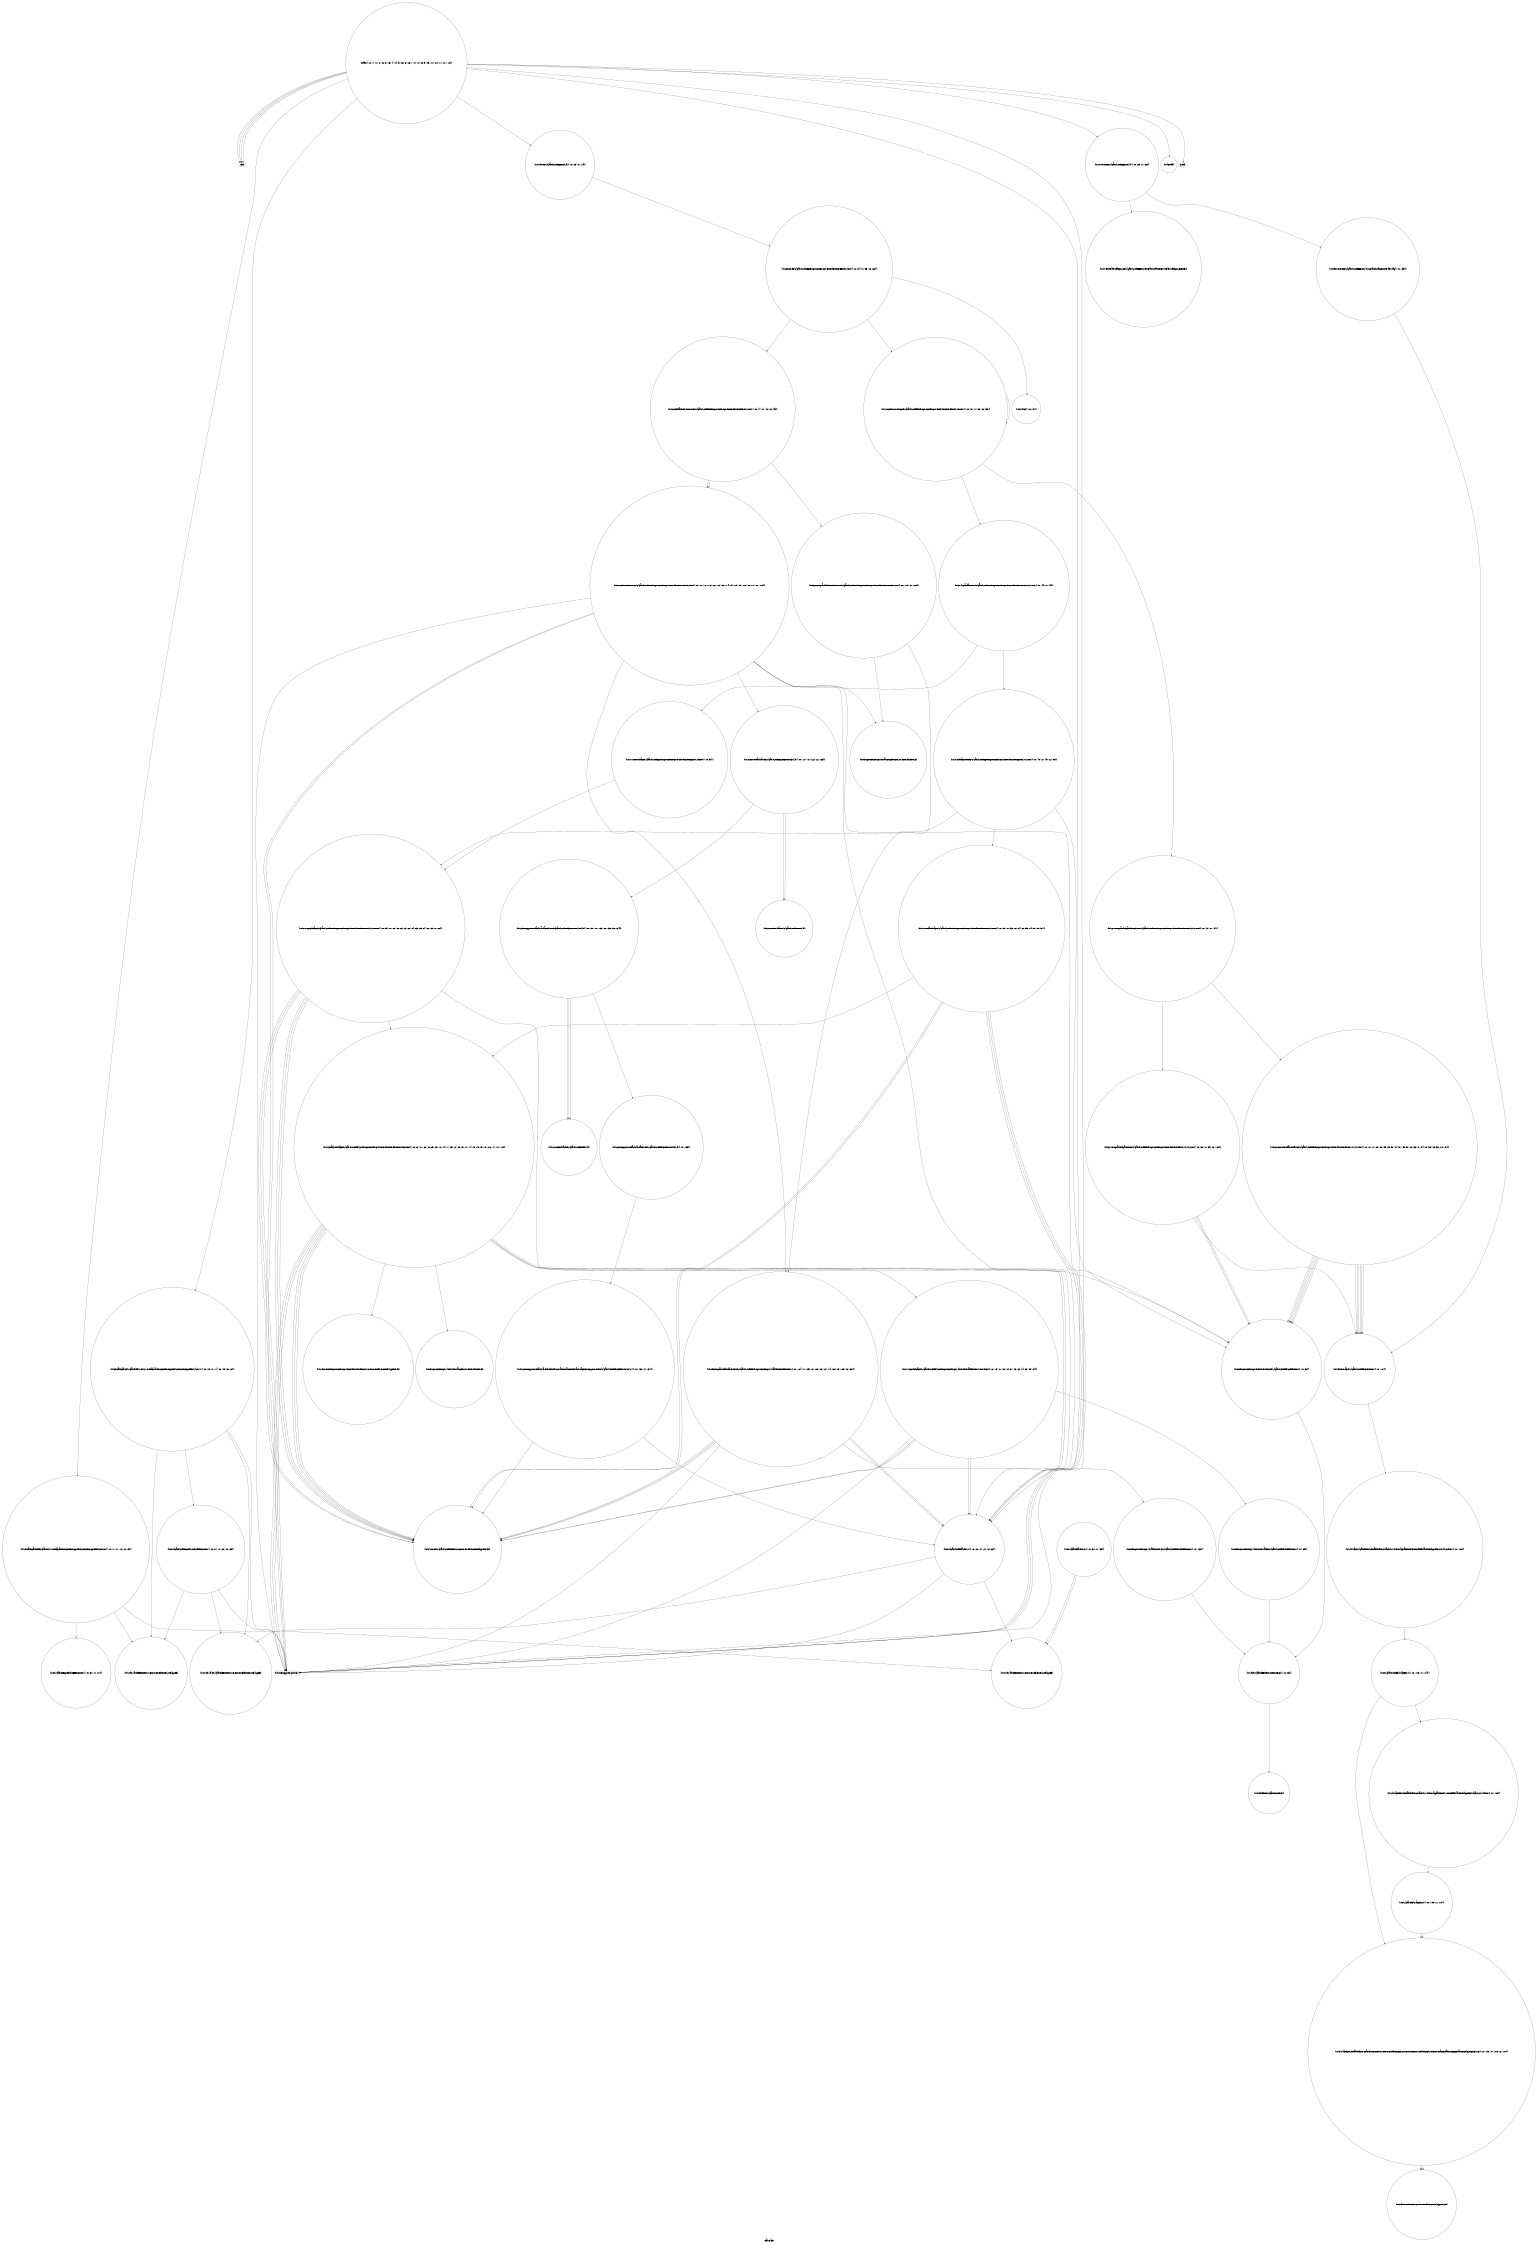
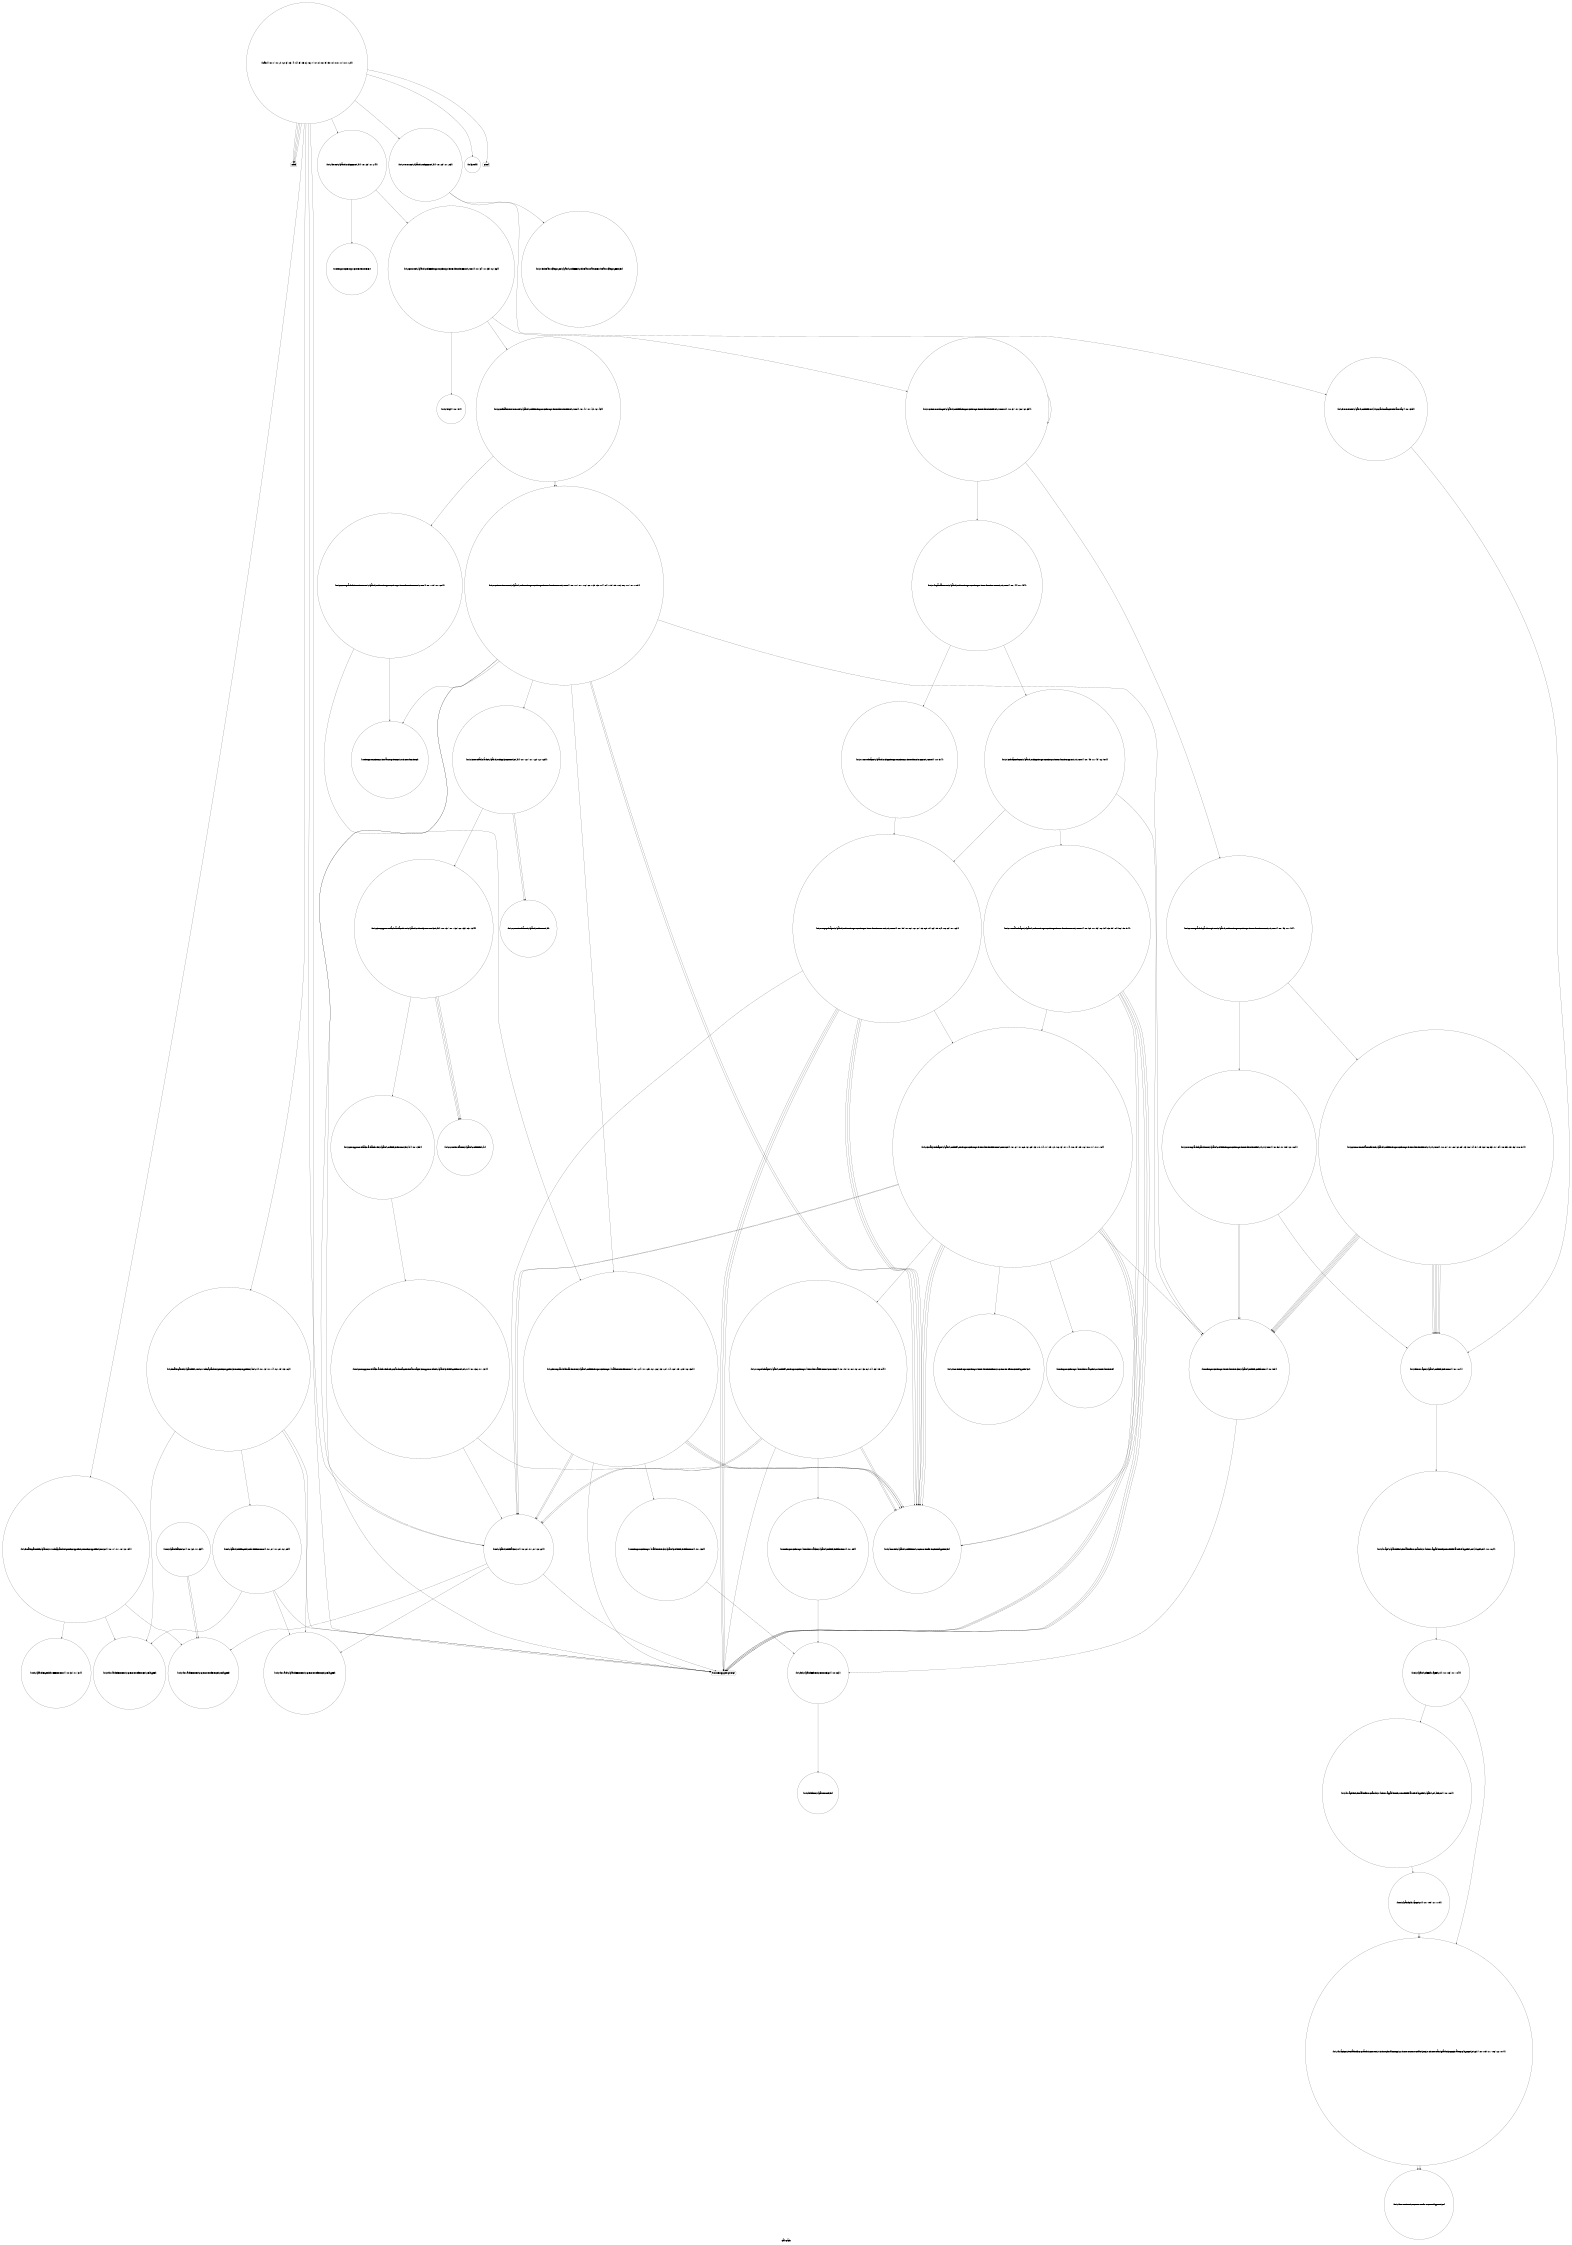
none -> (352, 269)
